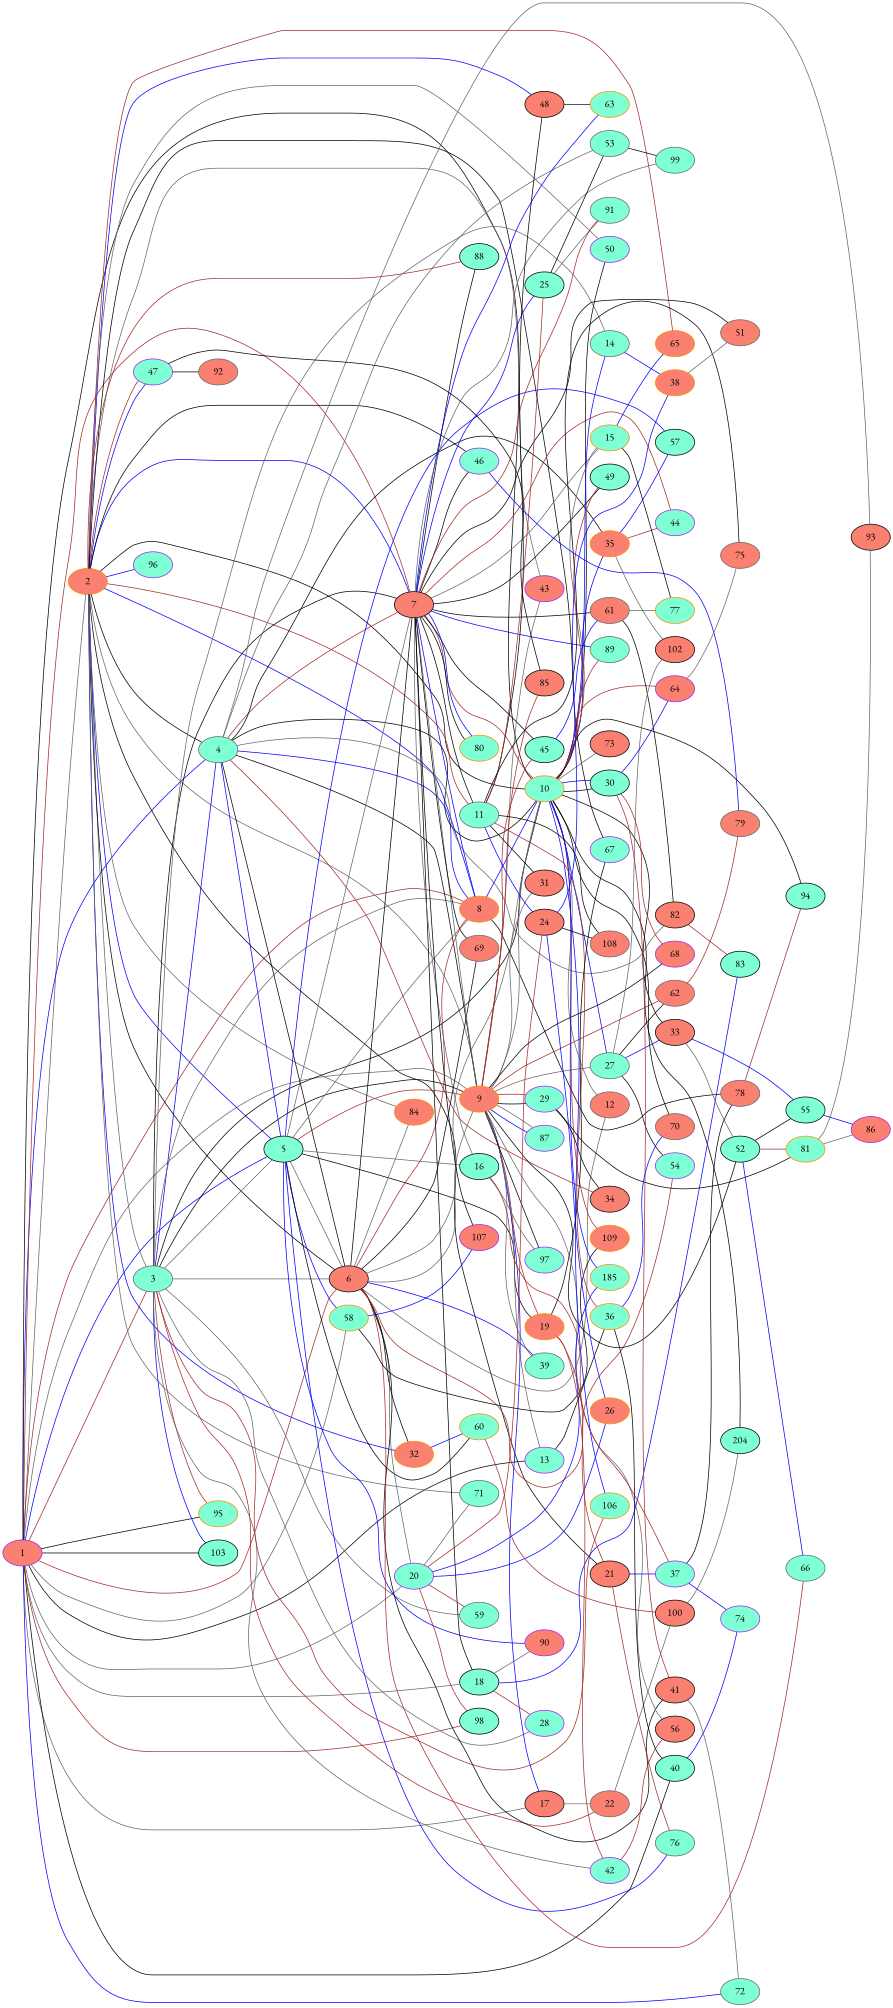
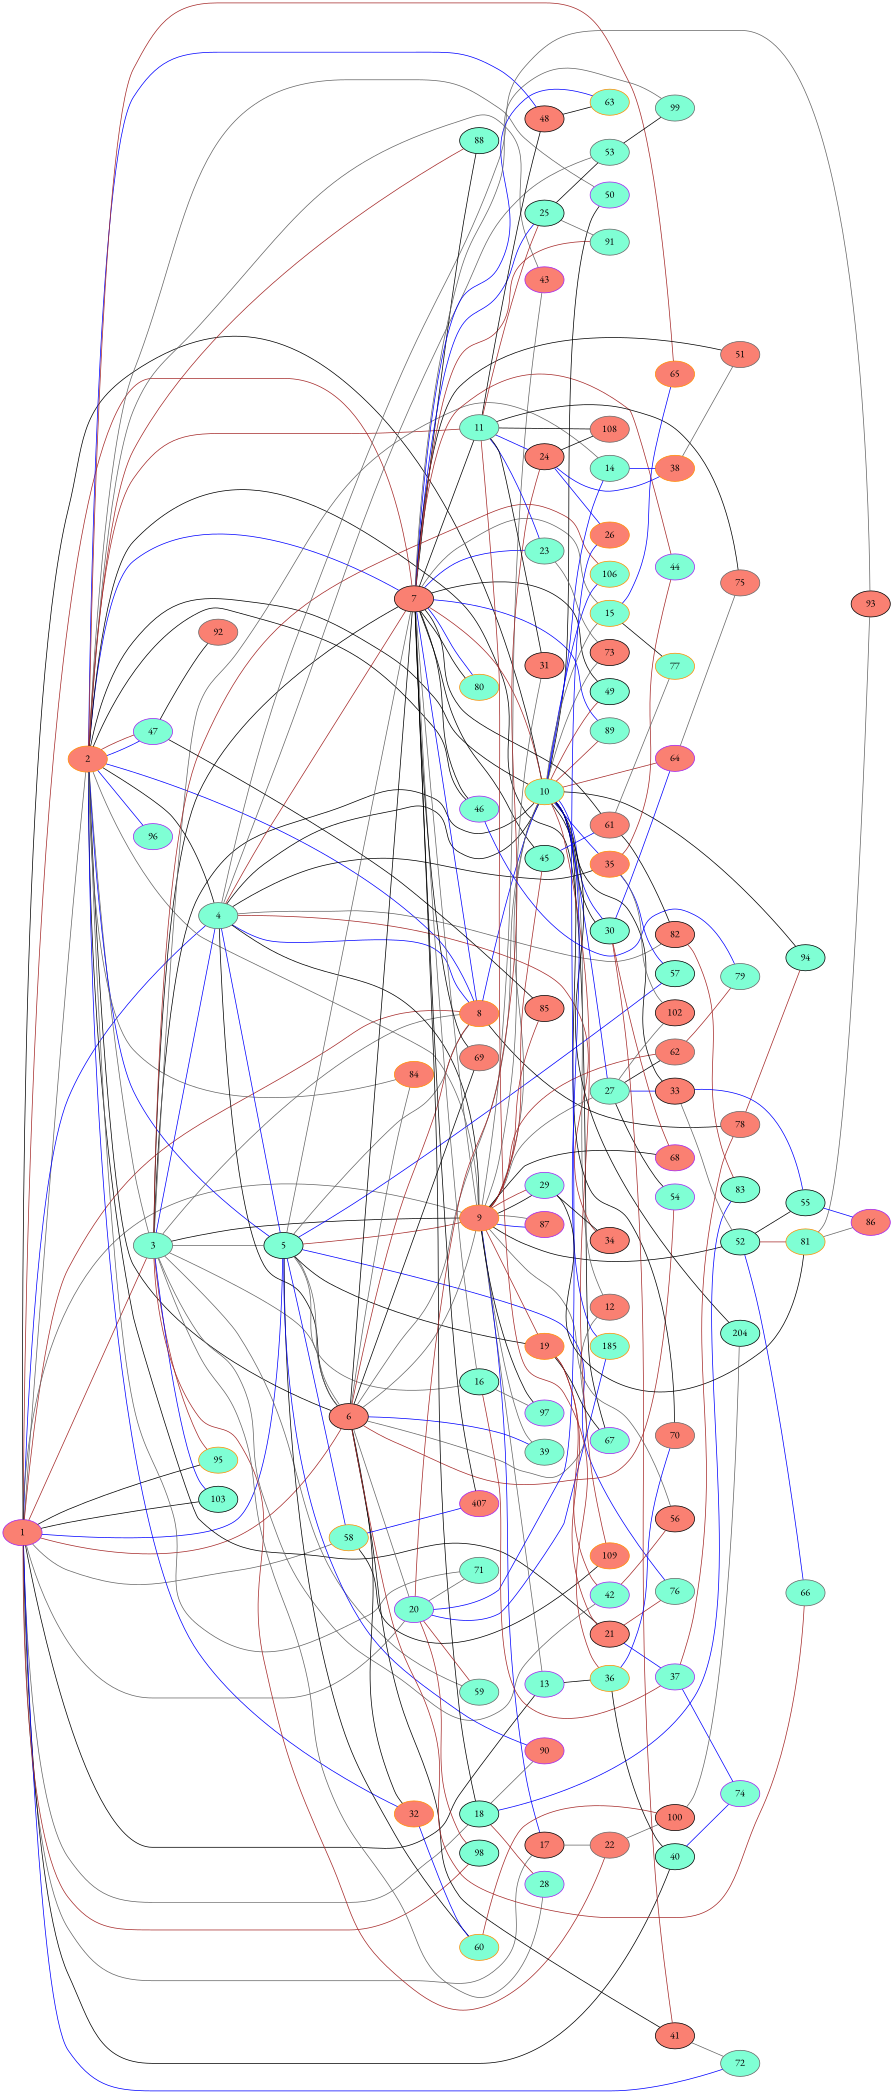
none -> (544, 551)
(740, 824) -> (740, 977)
(544, 1138) -> (544, 1225)
(479, 1238) -> (479, 1504)
(711, 1335) -> (704, 1400)
